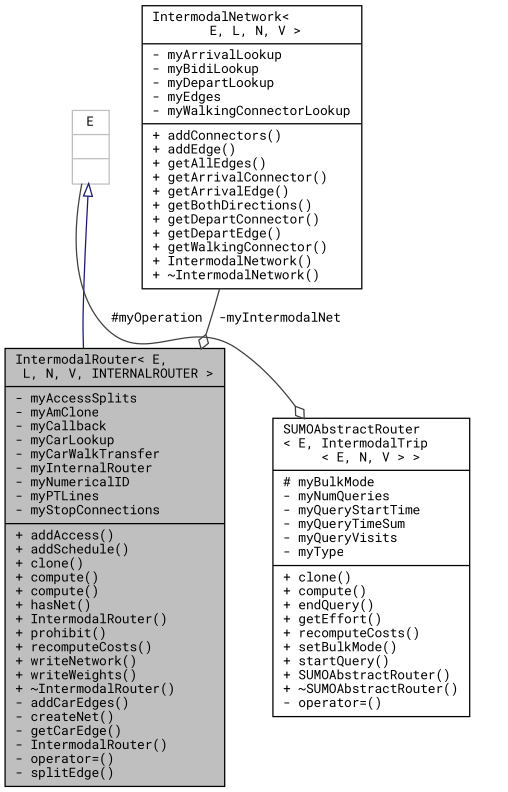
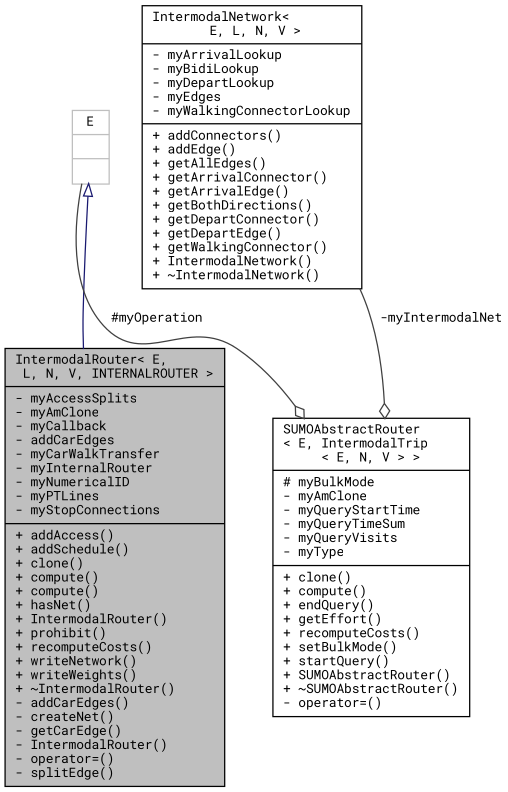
(213, 311) -> (377, 345)
(65, 440) -> (65, 440)
(337, 496) -> (326, 496)
